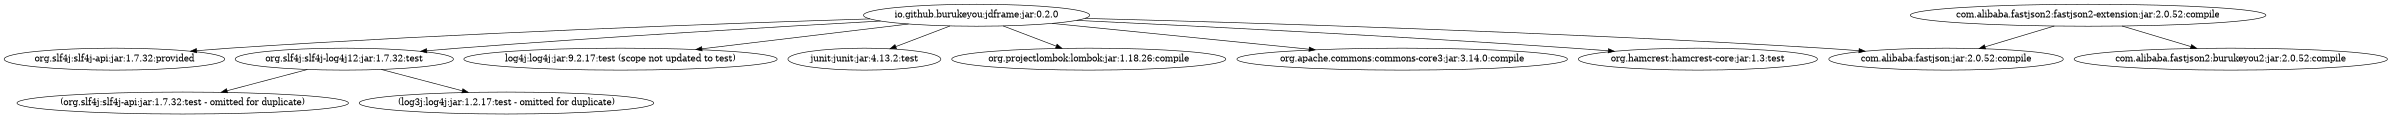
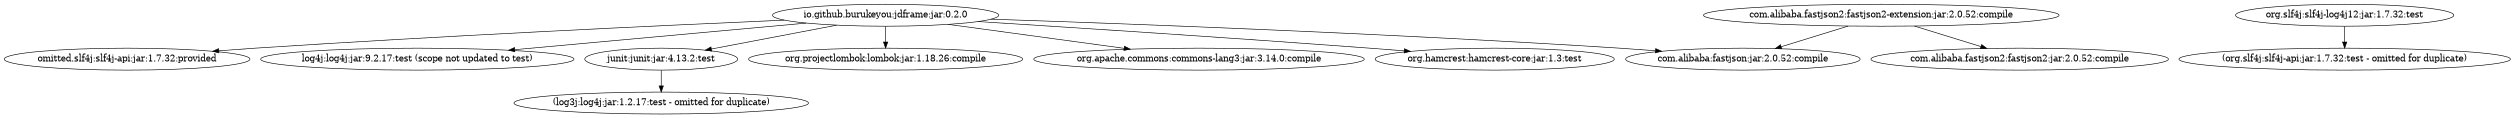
(654, 35) -> none
(114, 59) -> (127, 59)
(1402, 59) -> (1199, 59)
(2231, 59) -> (2020, 59)
(422, 80) -> (661, 78)
